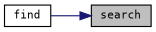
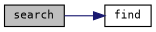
(65, 16) -> (79, 16)
